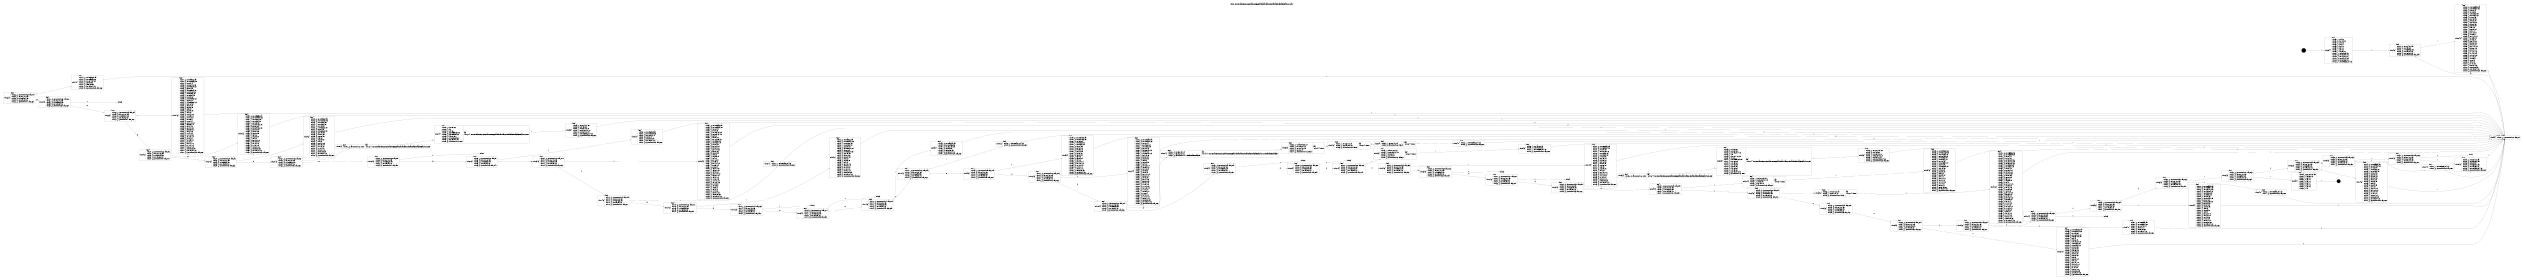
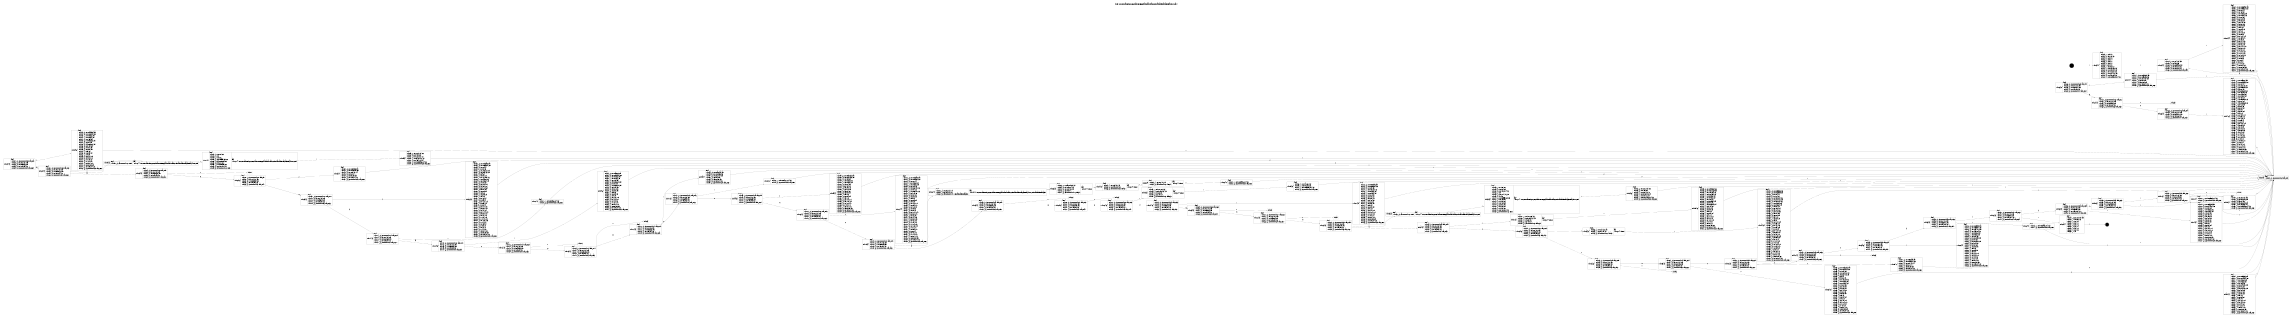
(155, 155) -> none
none -> (1674, 272)
